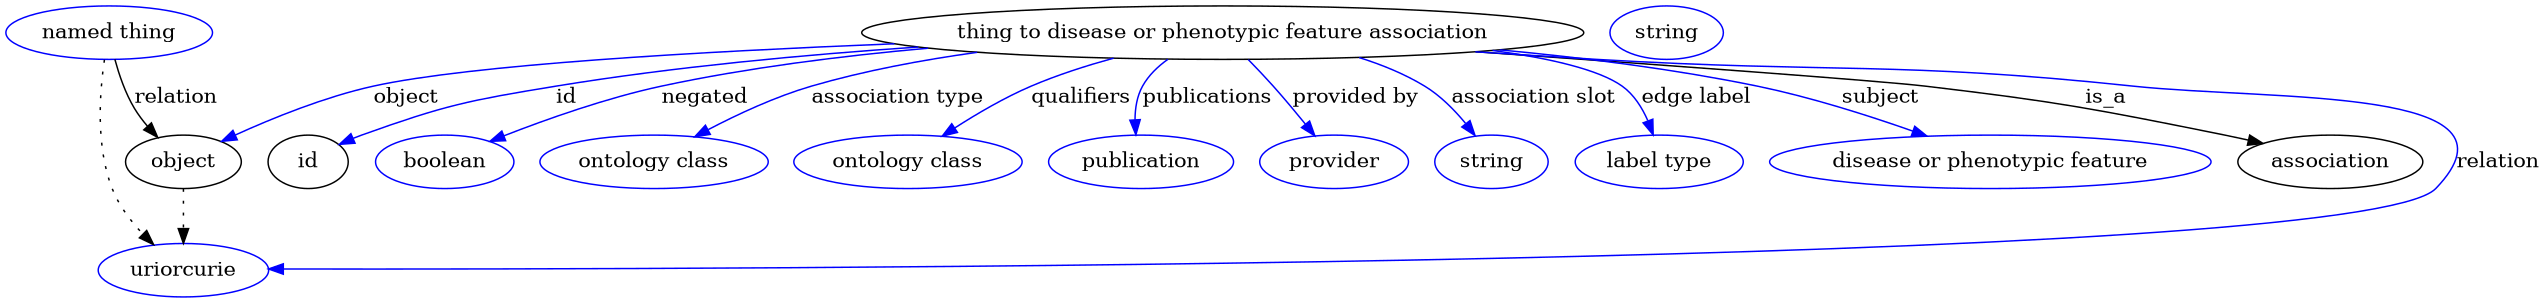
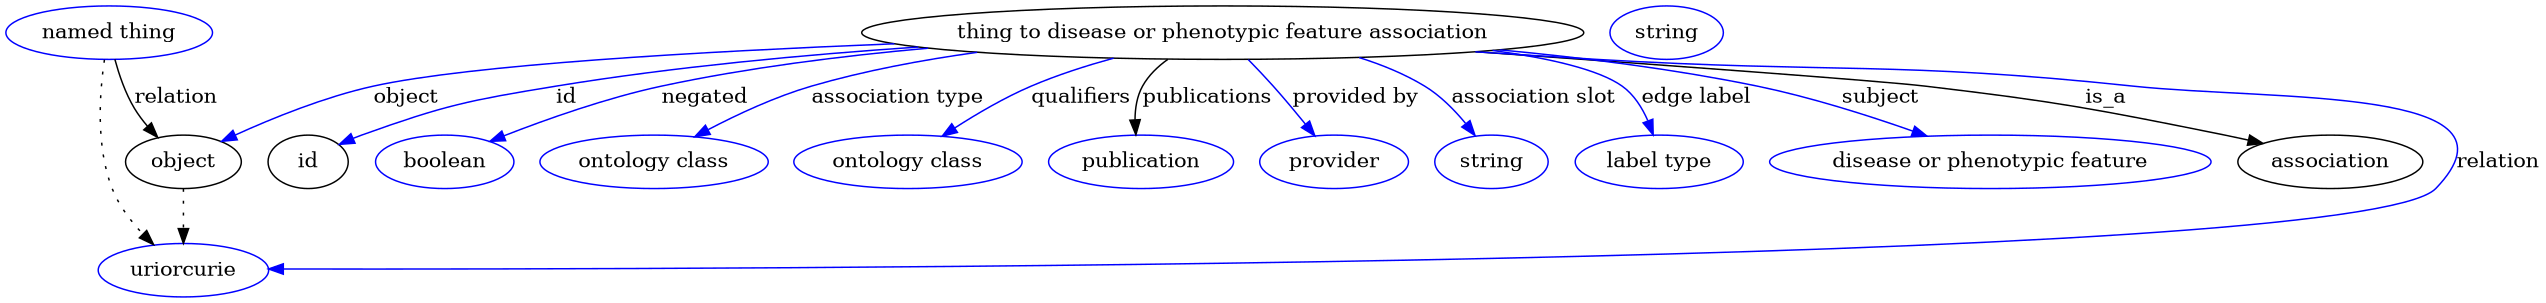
(1143, 85) -> (1143, 85)
